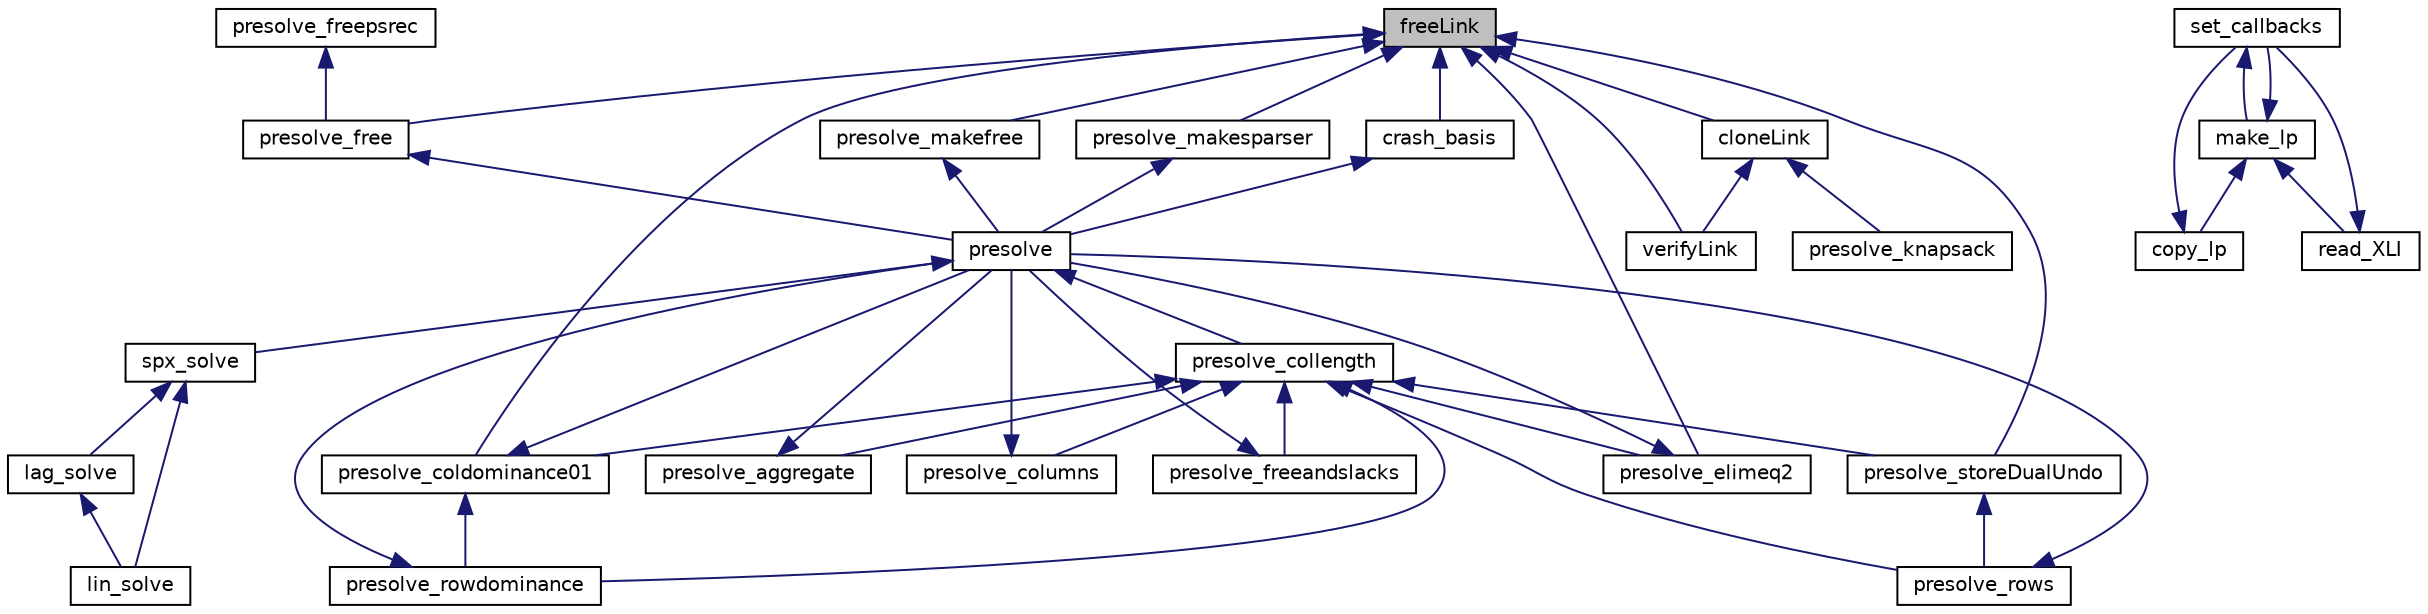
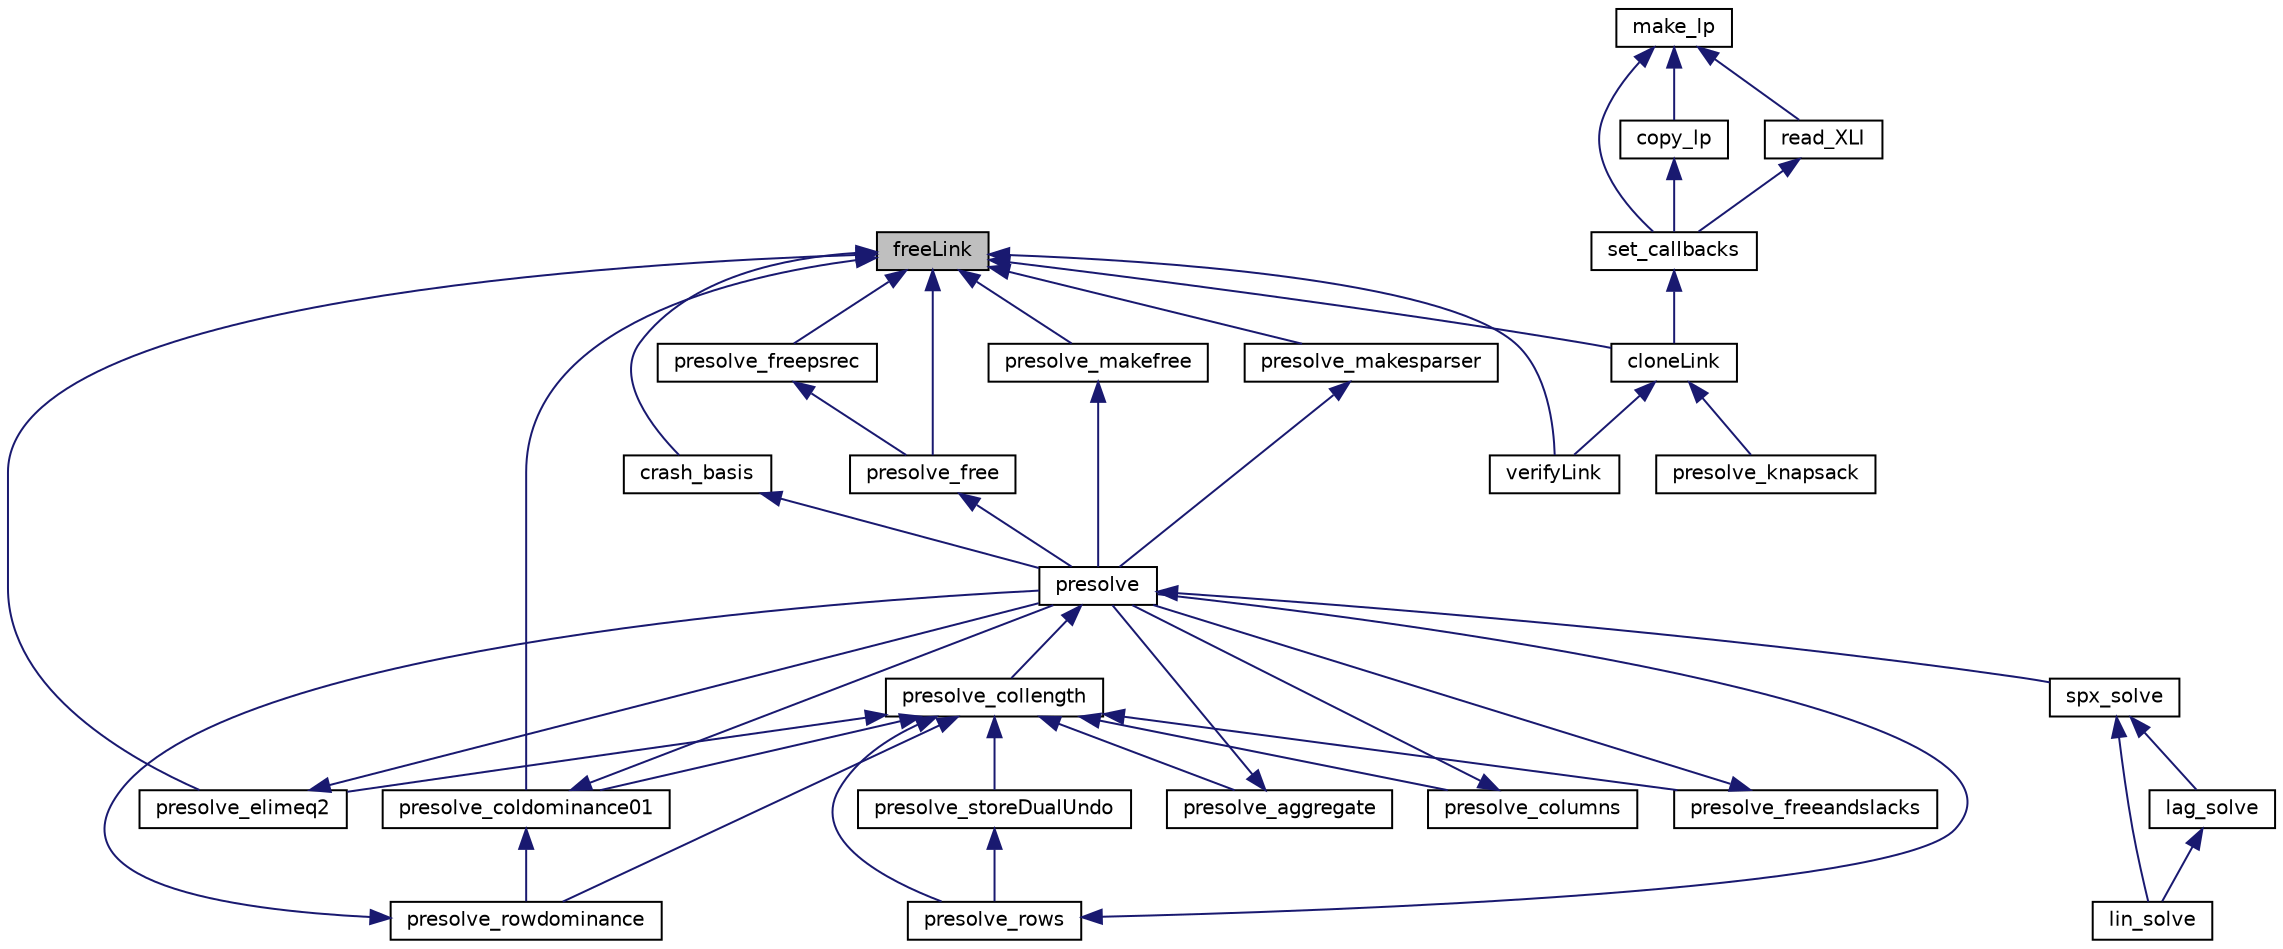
(2244, 94) -> (1674, 317)
(1902, 139) -> (841, 313)
